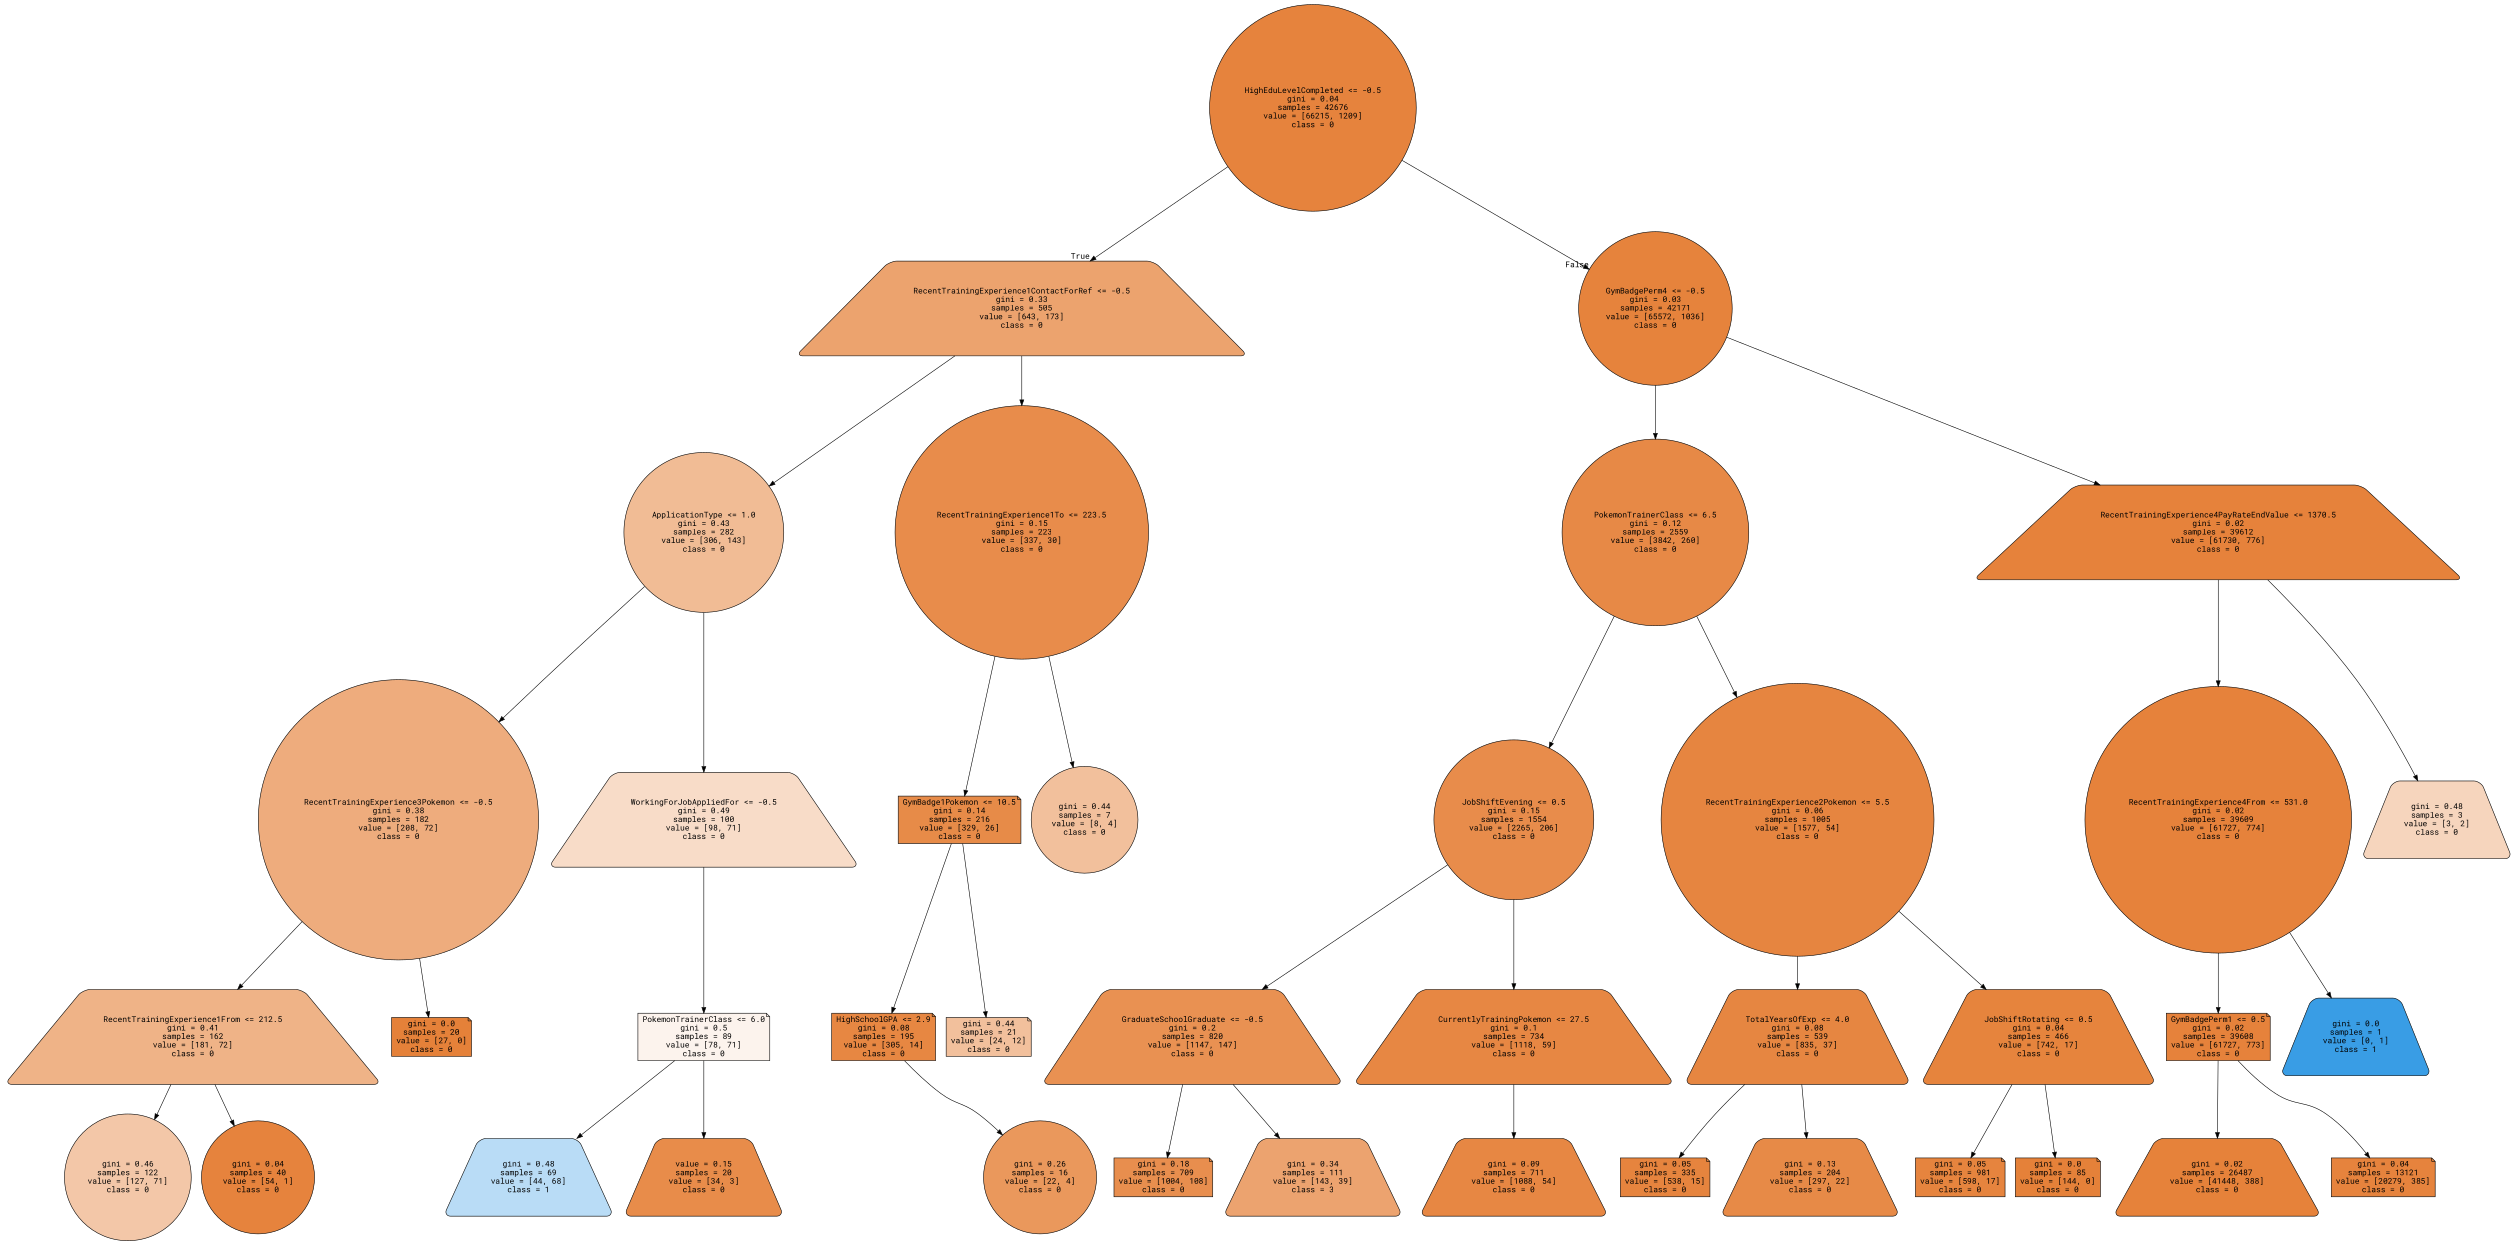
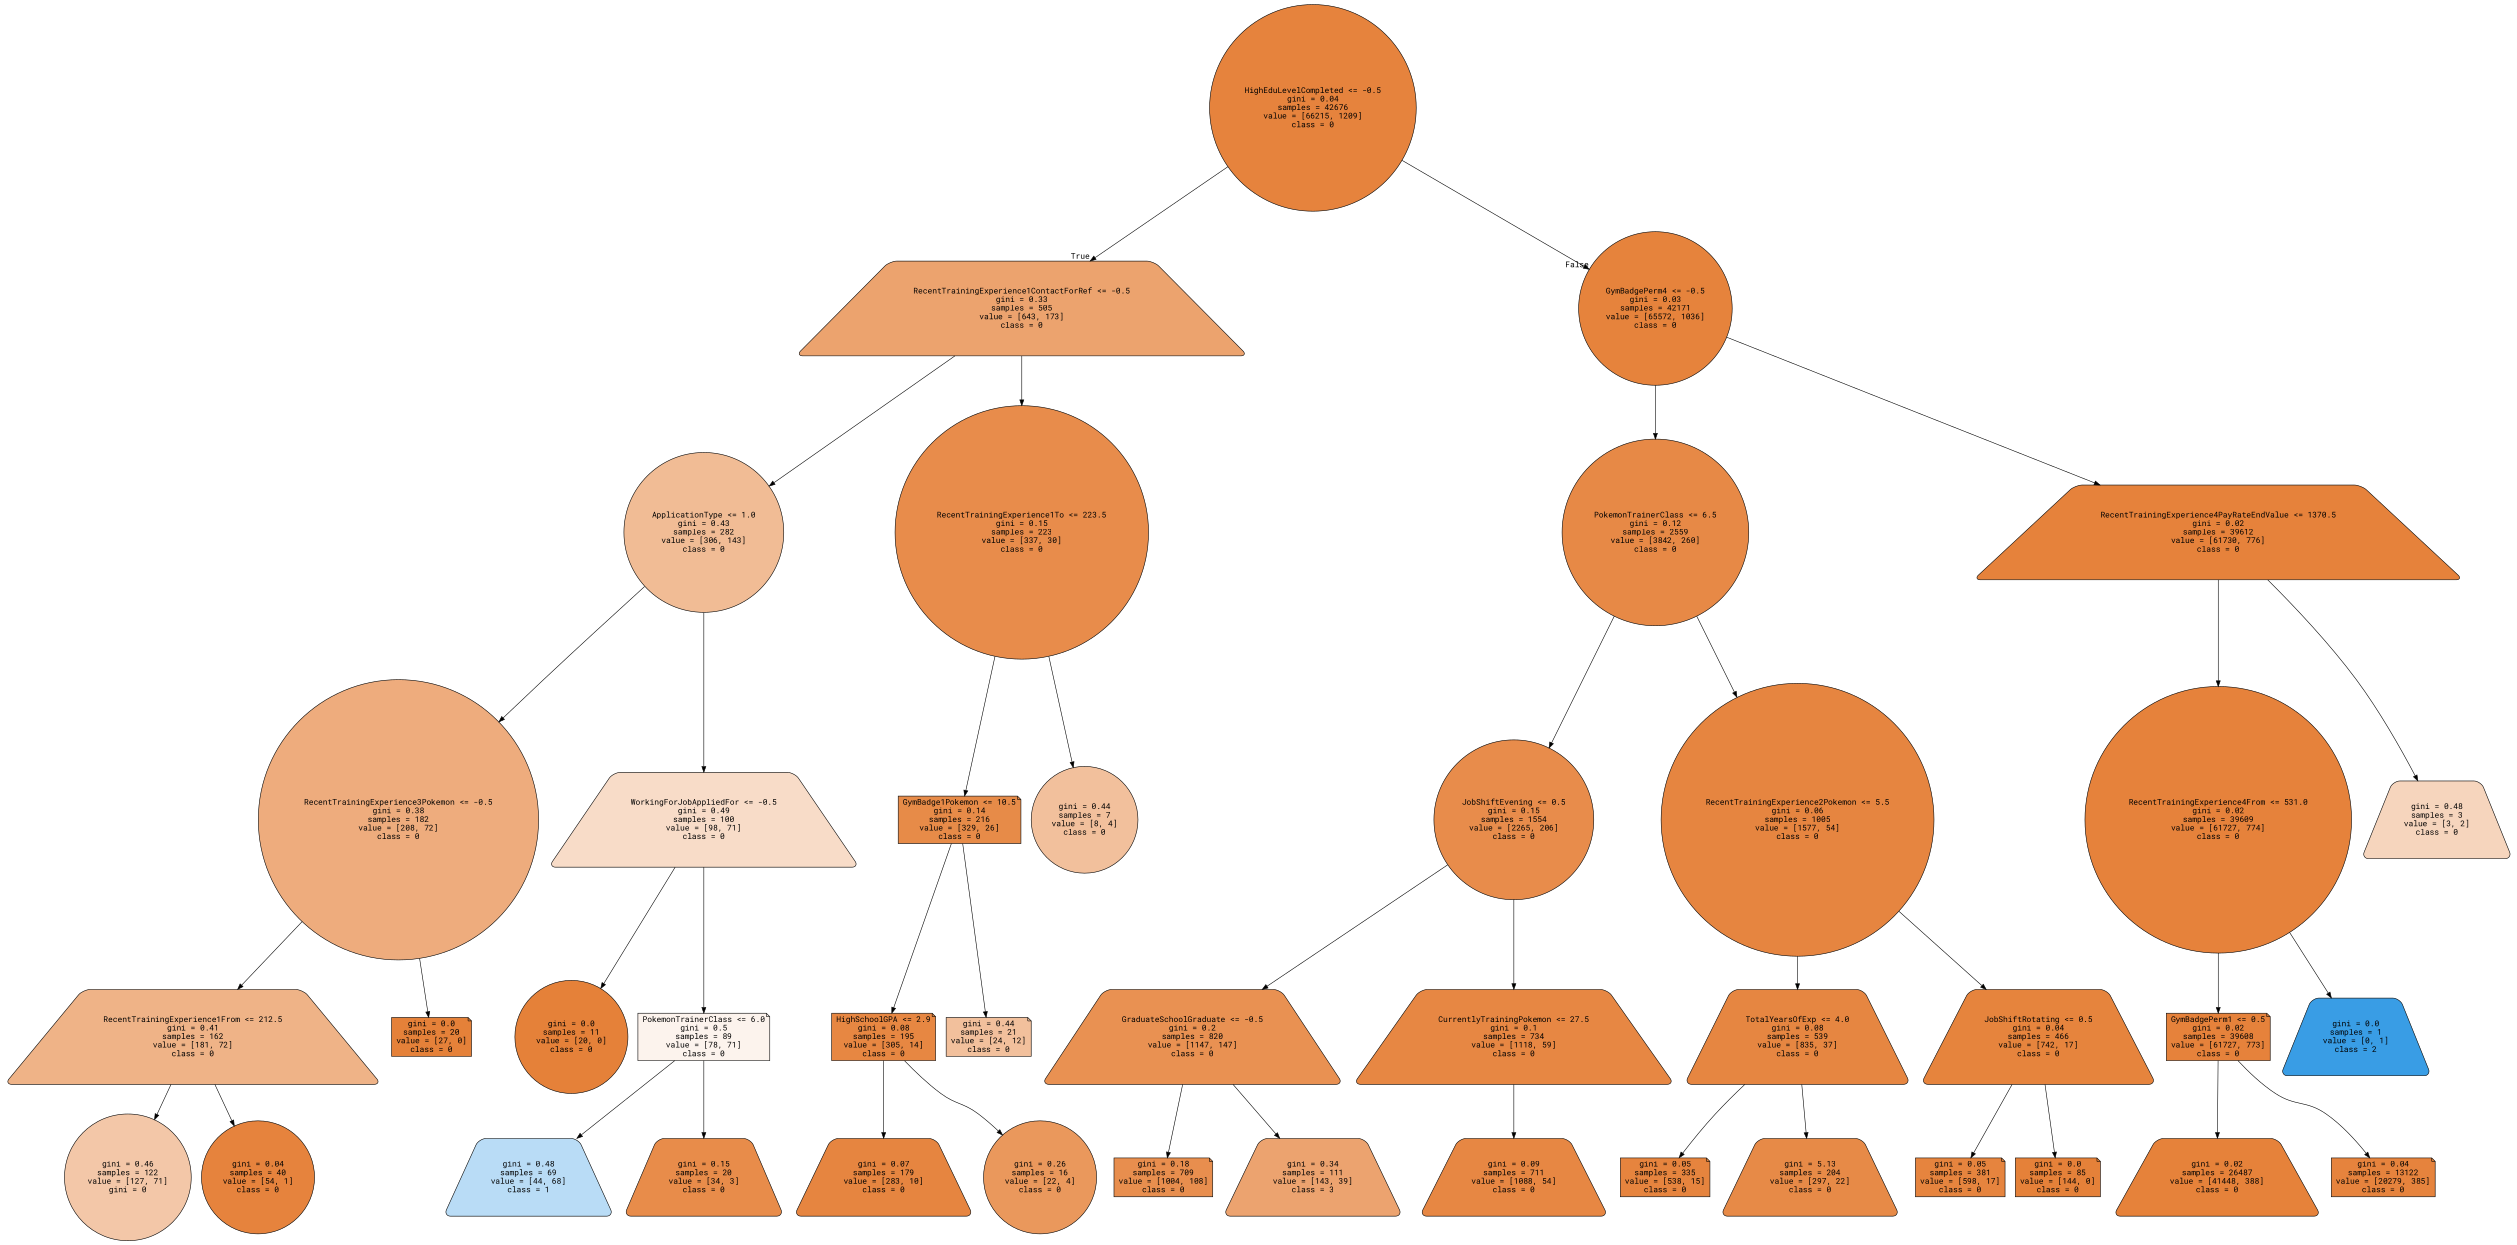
none -> (571, 1037)
(2356, 1037) -> (2356, 1037)
(128, 1177) -> (128, 1177)
(704, 1177) -> (704, 1177)
none -> (884, 1177)
(1810, 1177) -> (1810, 1177)
(1960, 1177) -> (1960, 1177)
(2383, 1177) -> (2383, 1177)
